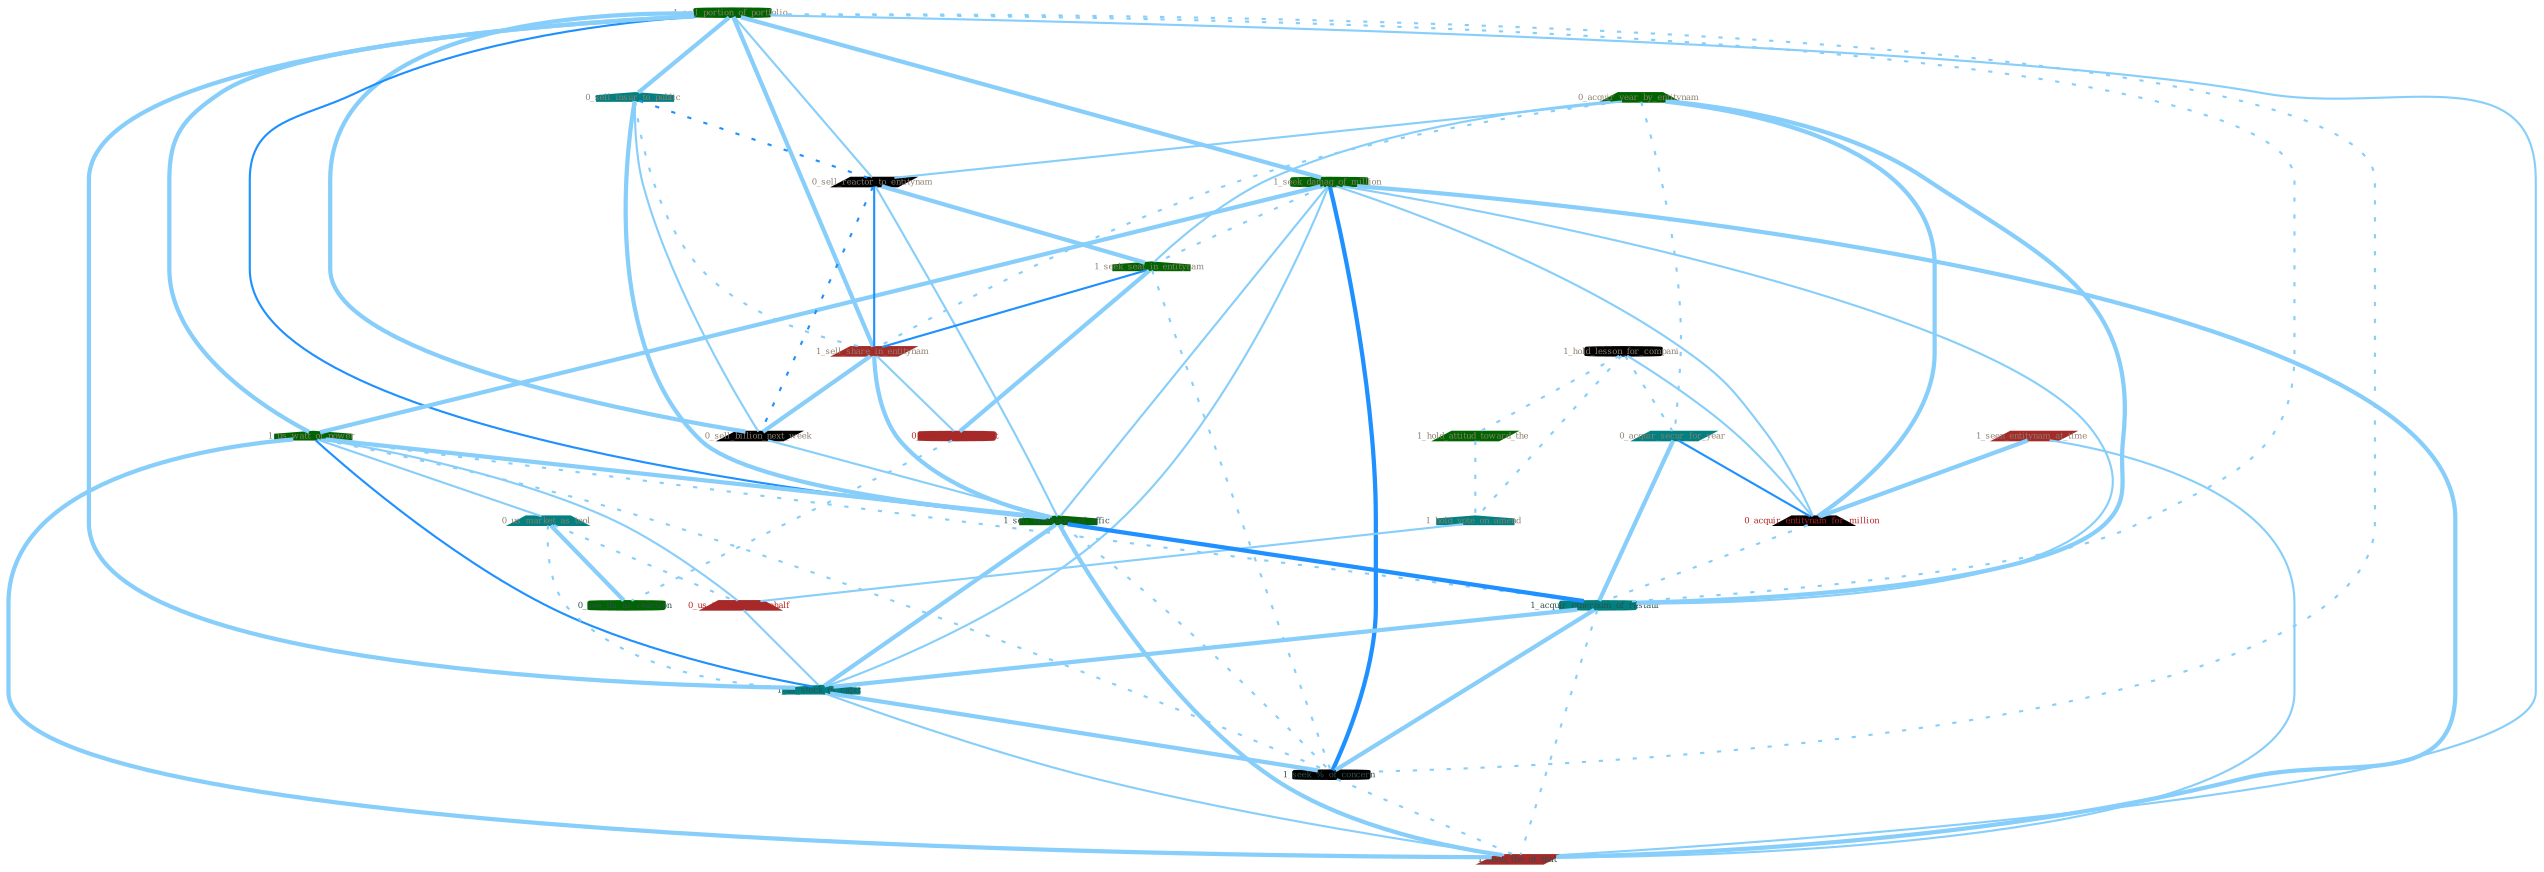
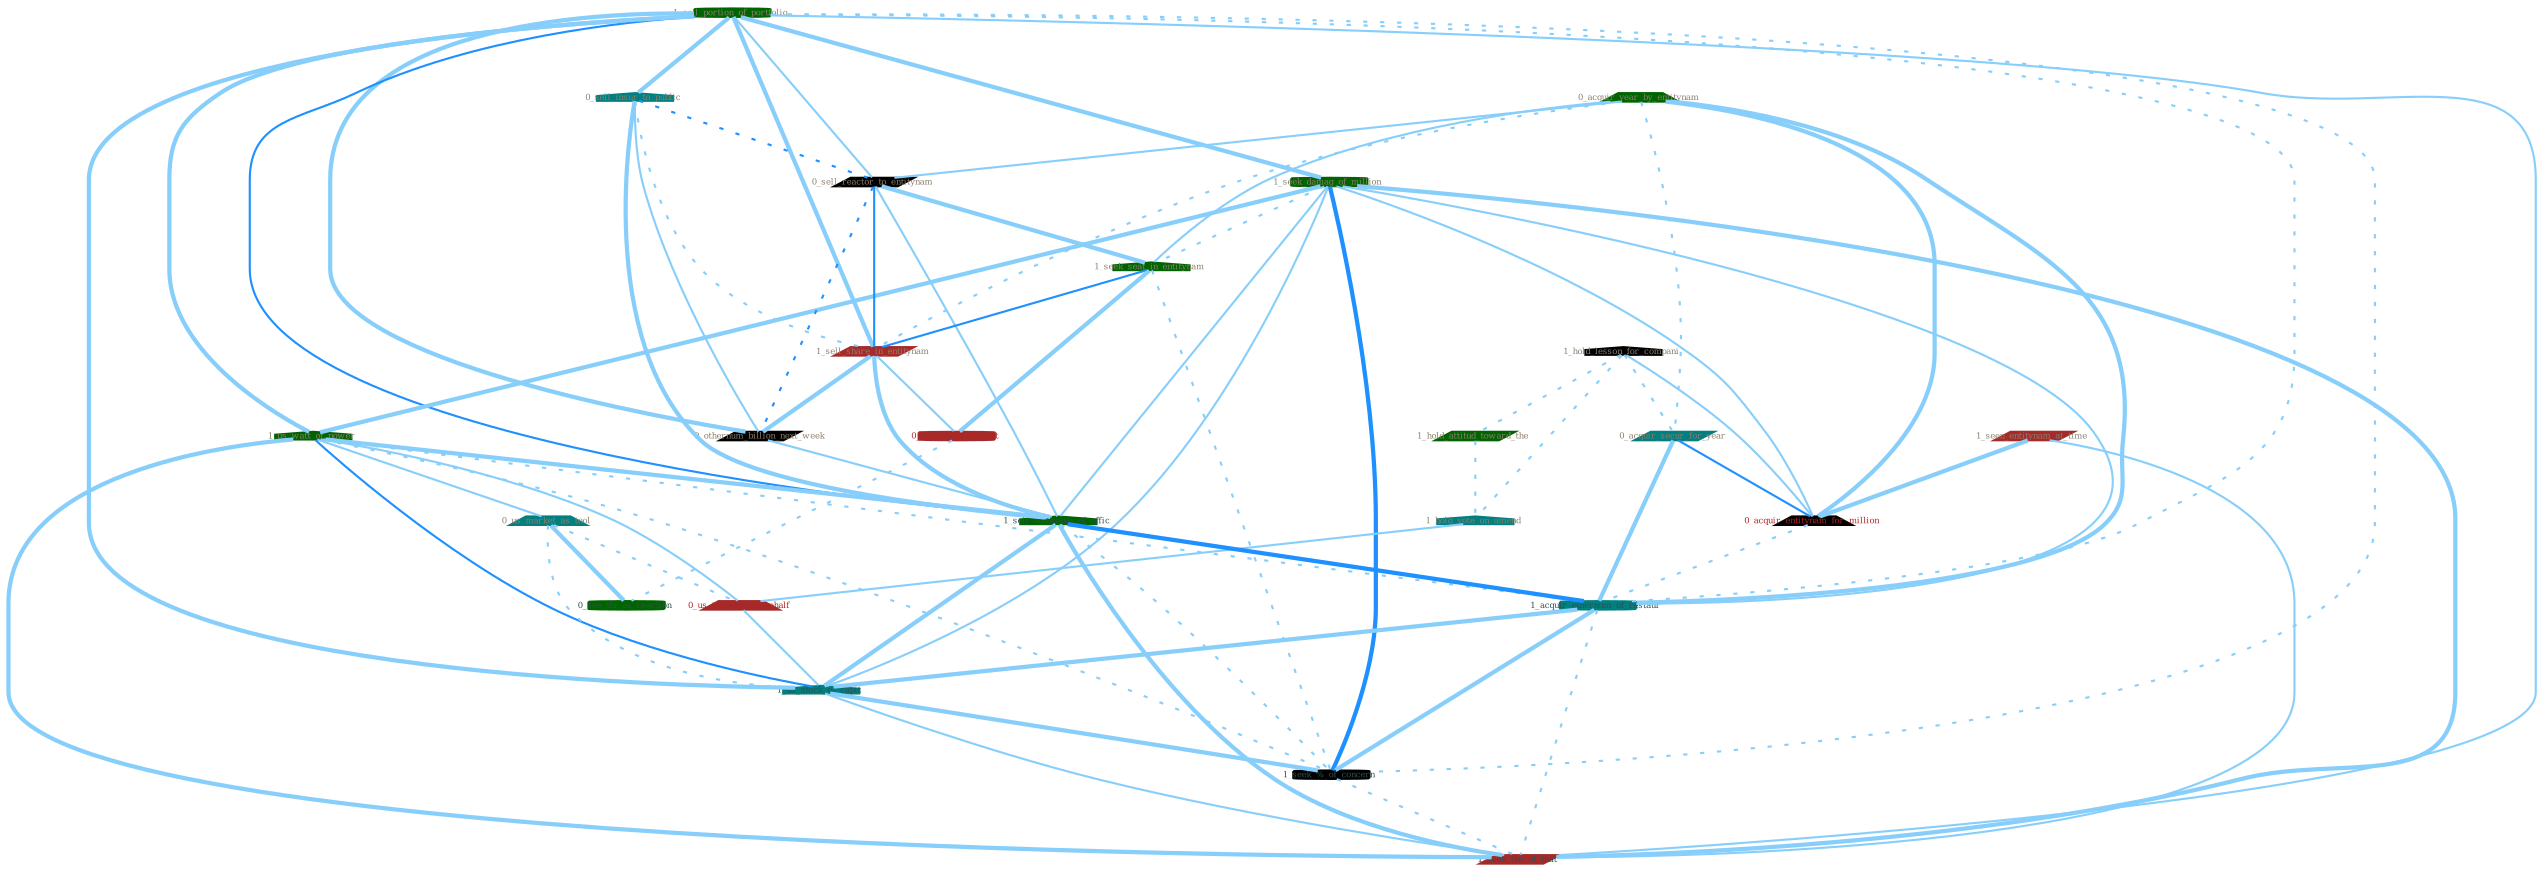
(1623, 351) -> (1623, 351)
(760, 436) -> (760, 436)
